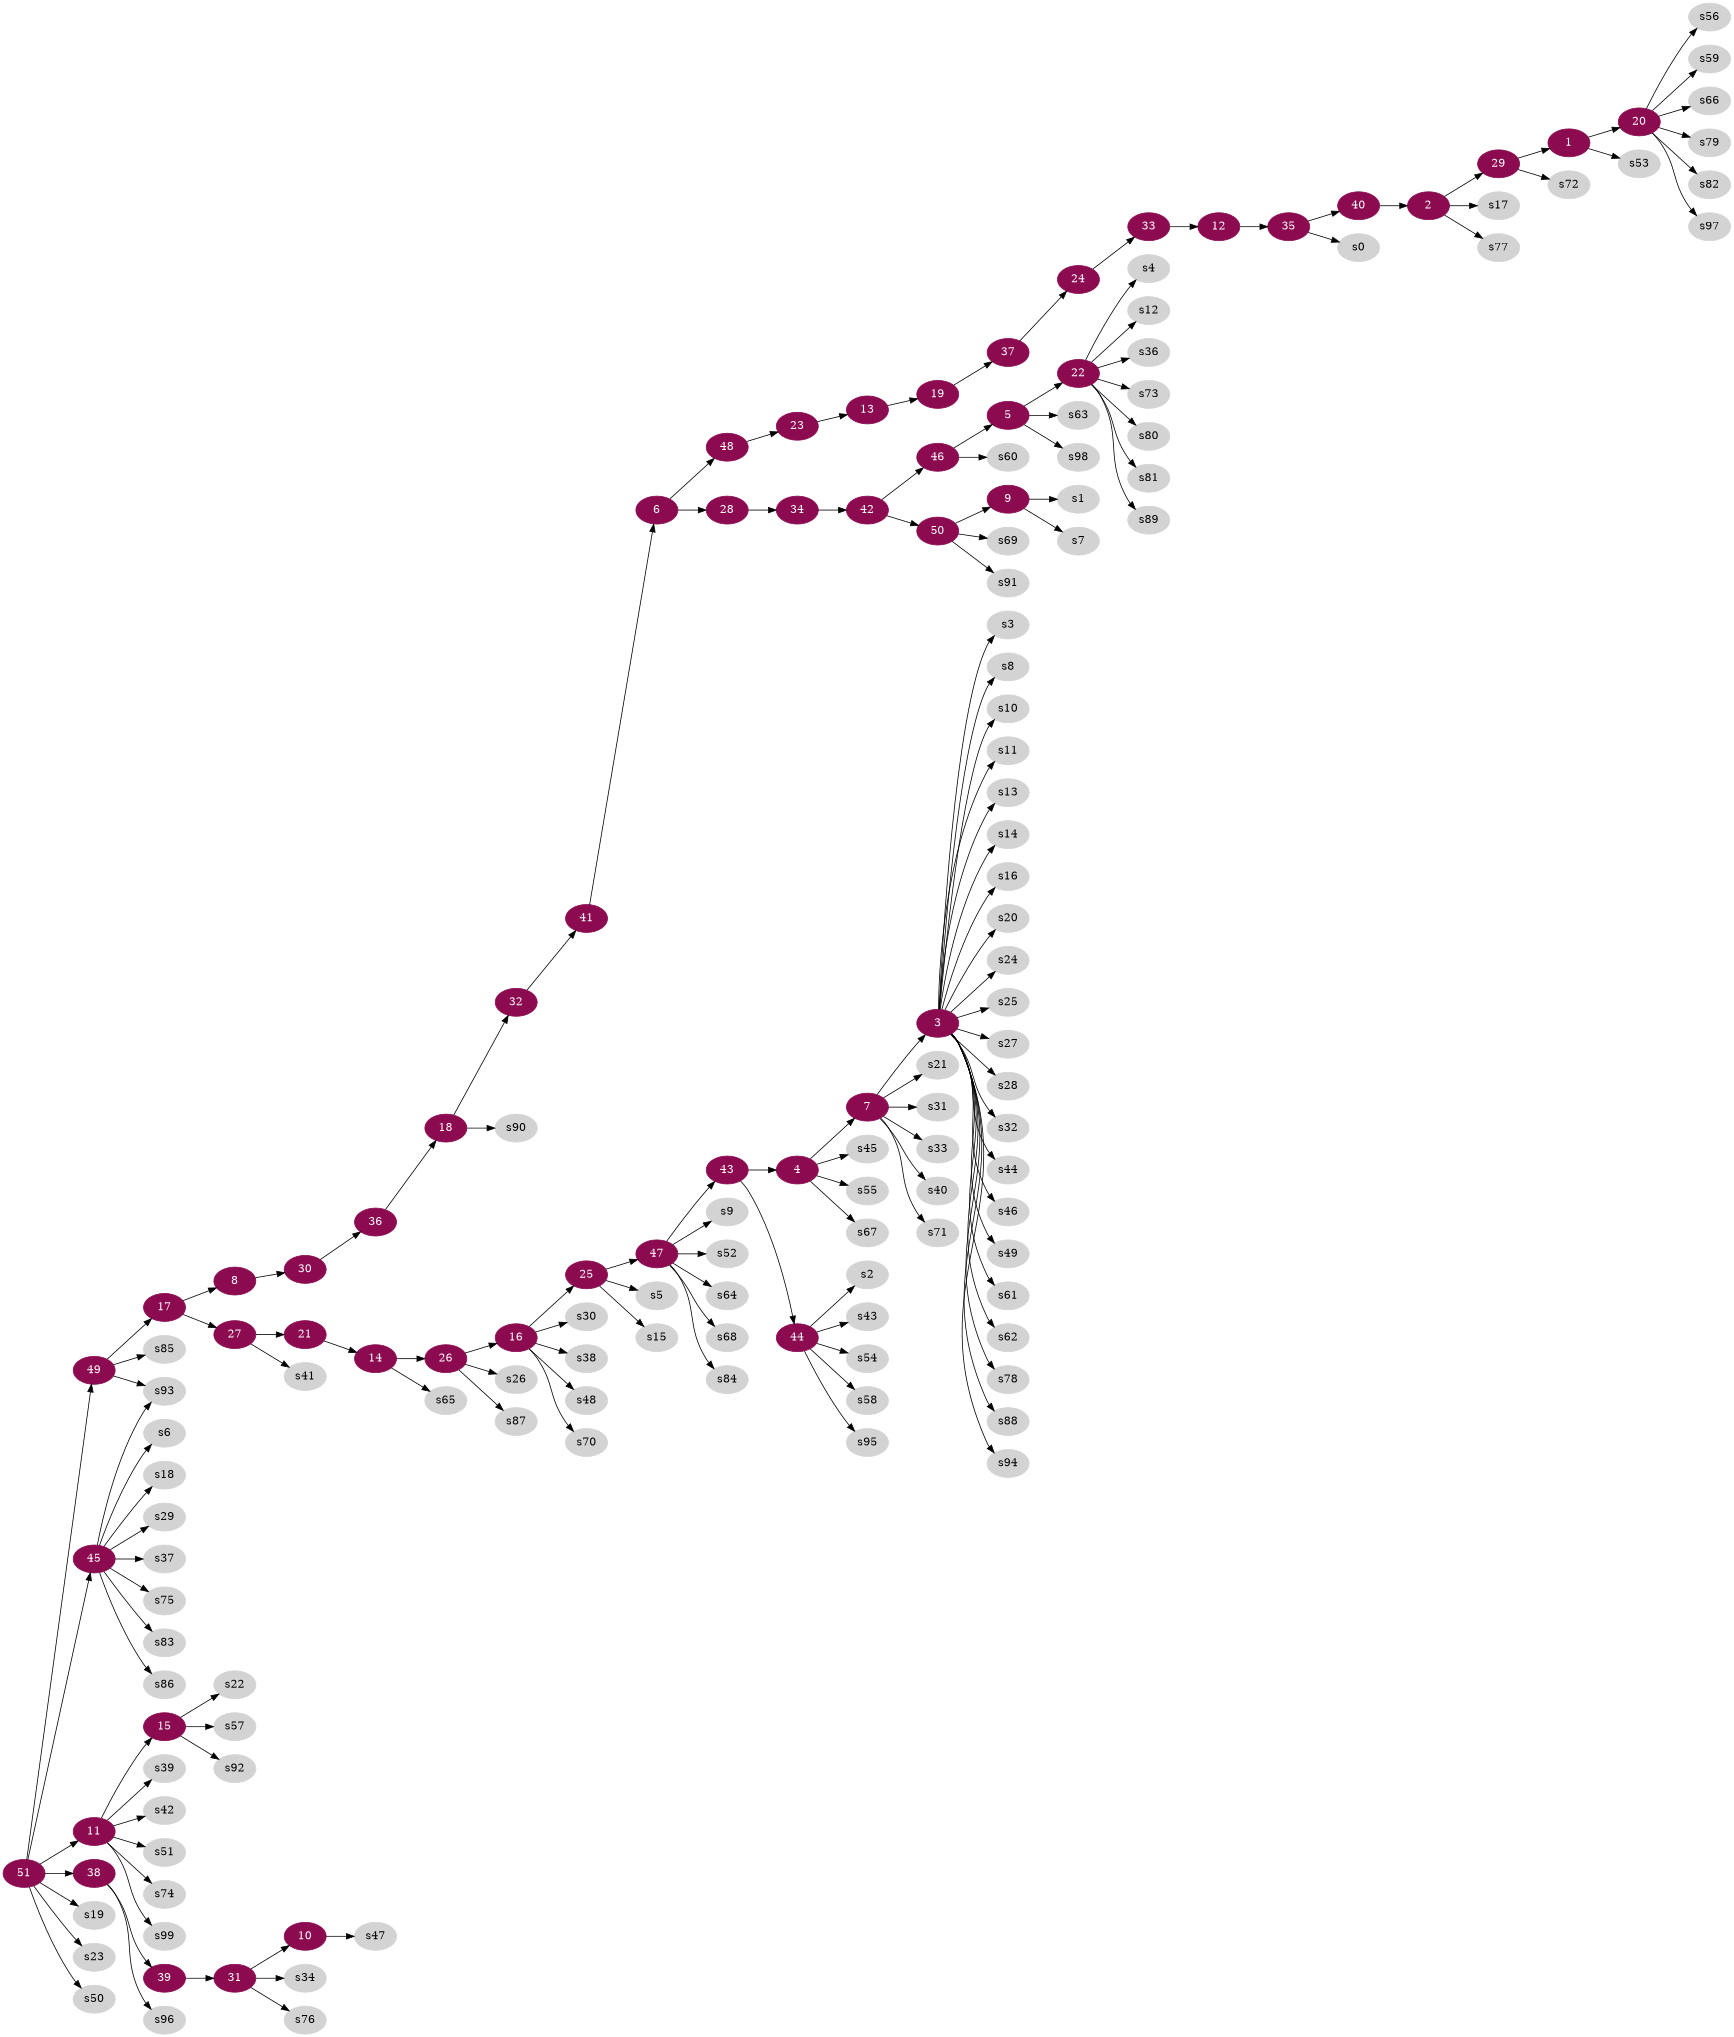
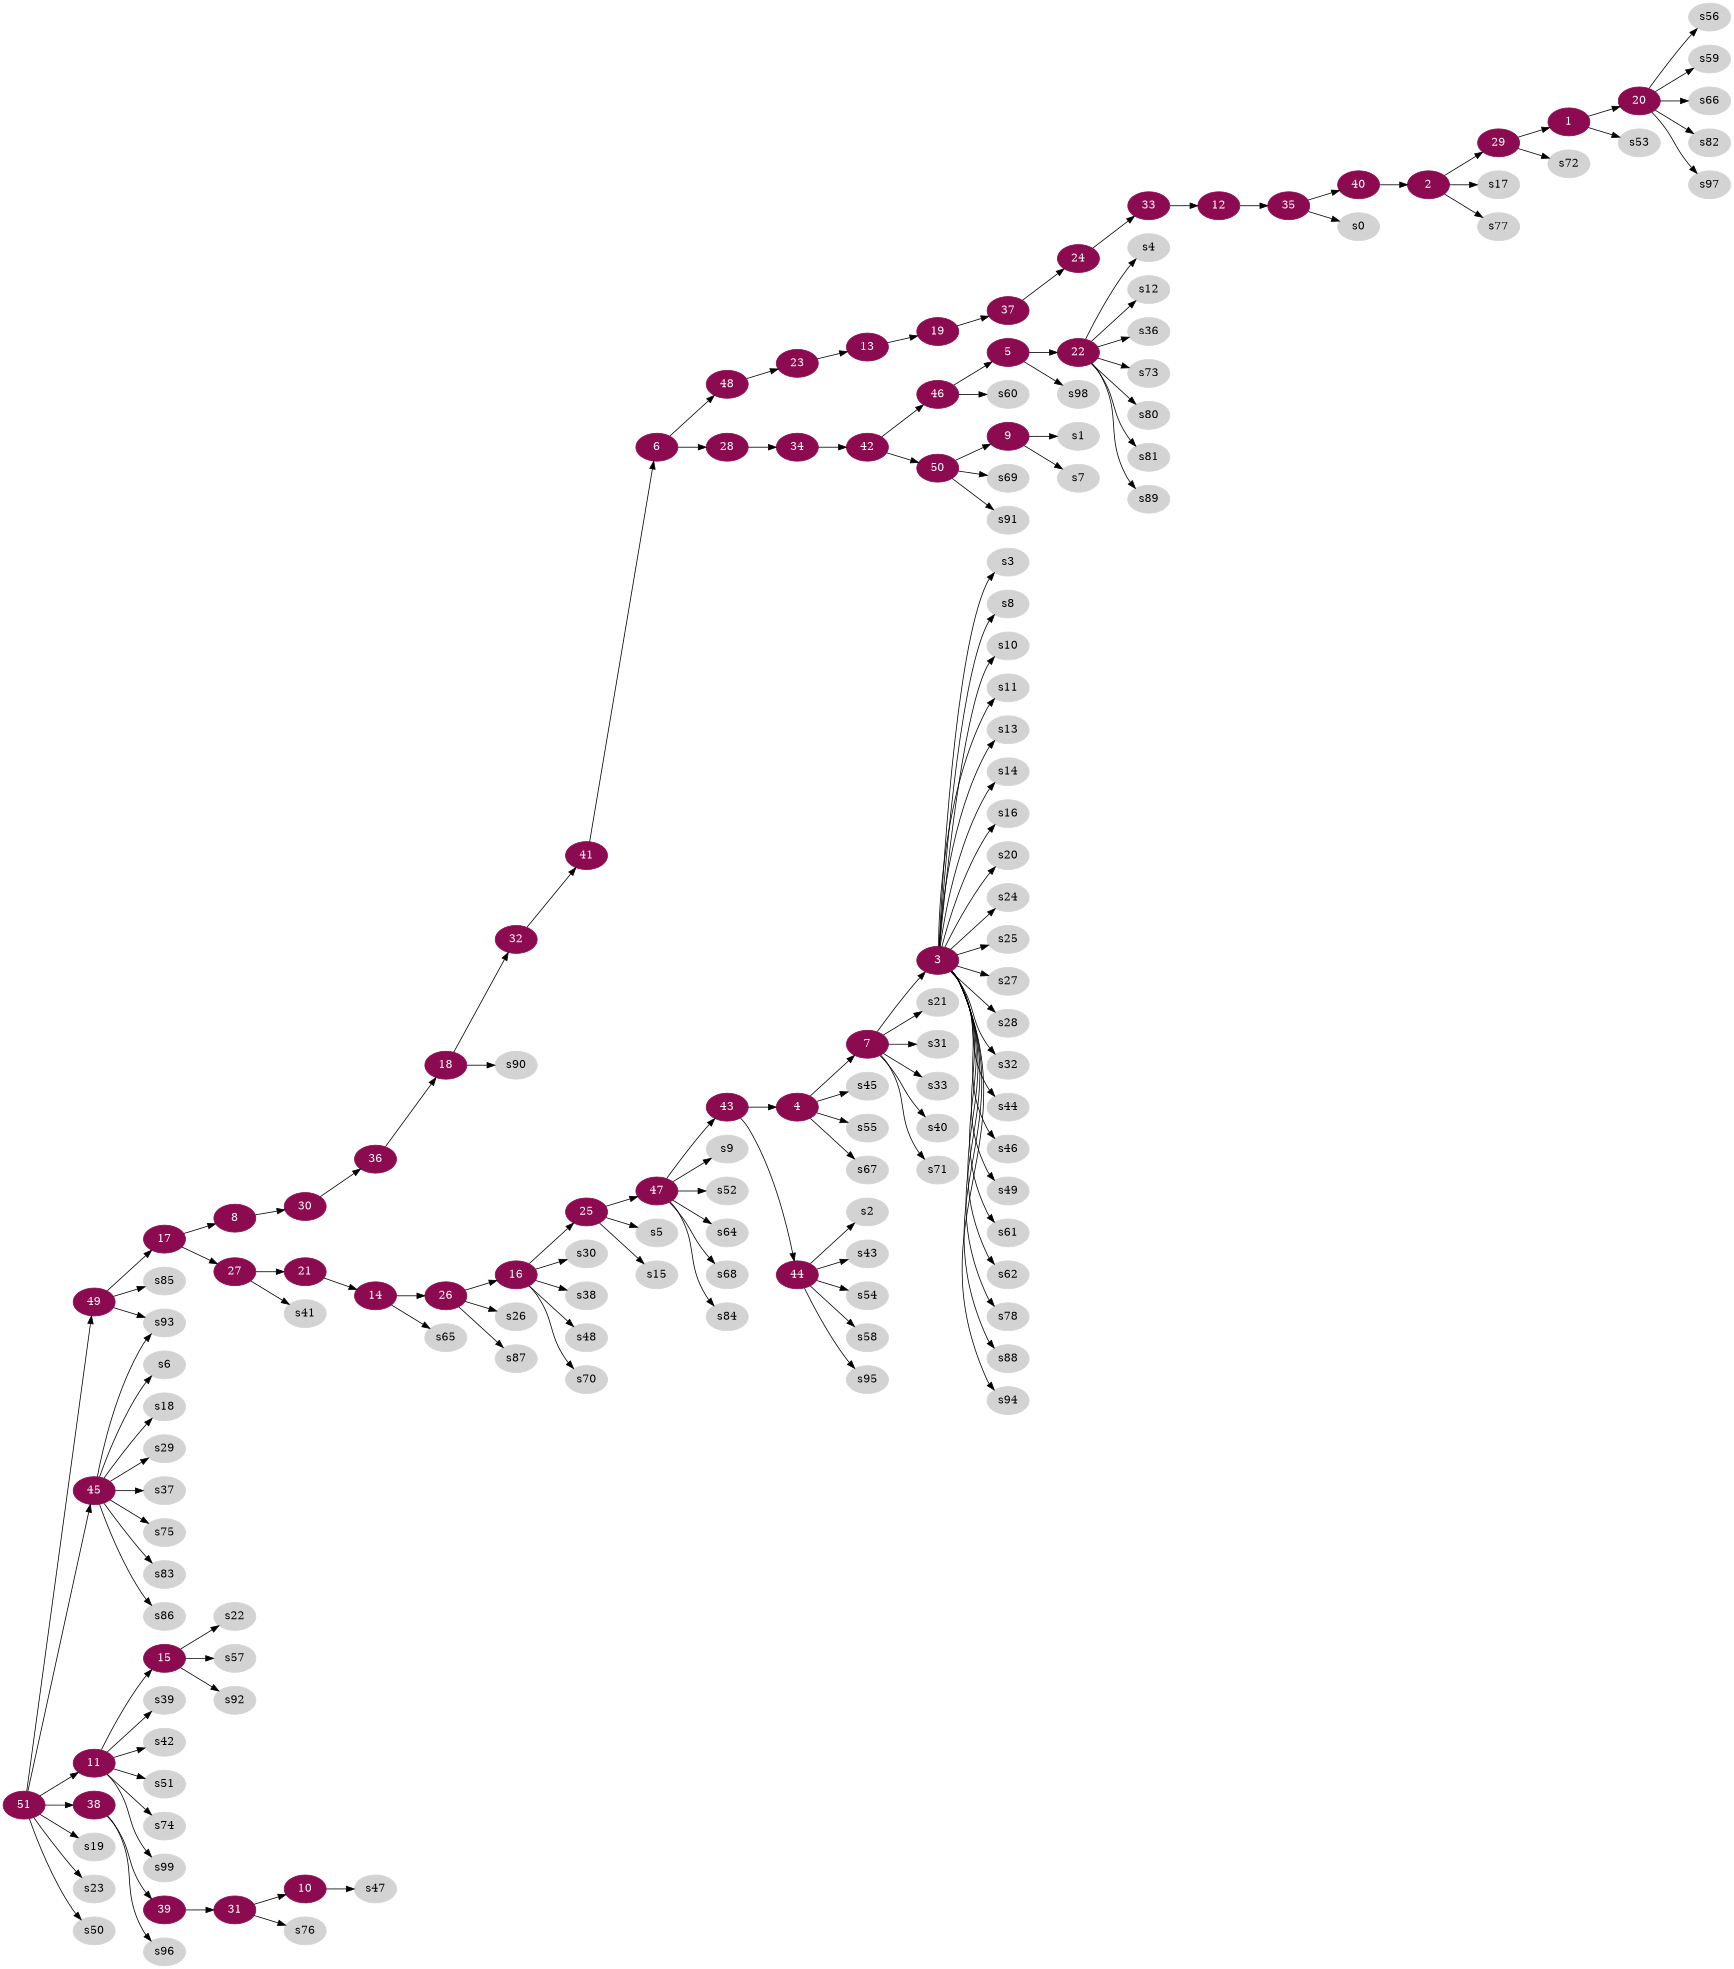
(1710, 143) -> none
(1078, 415) -> none
(305, 1978) -> none
